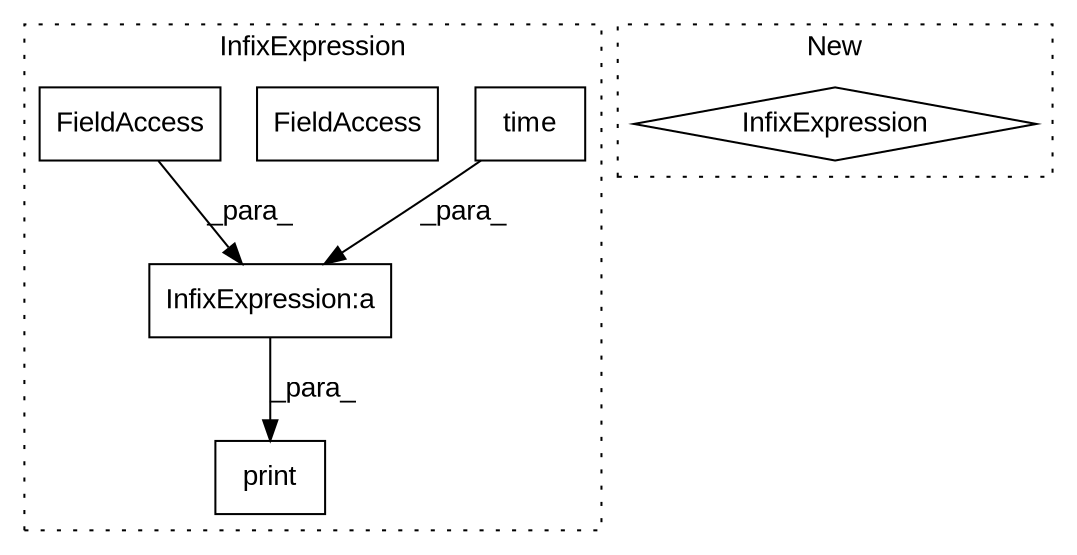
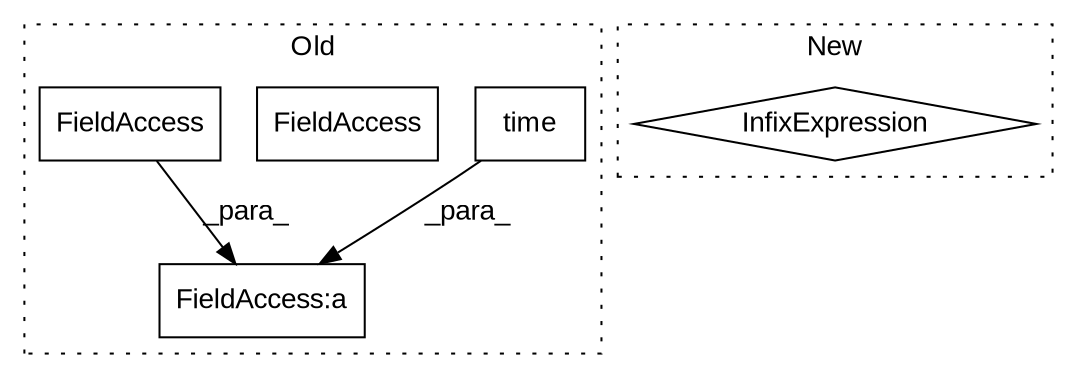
(313, 48) -> (313, 48)
(270, 301) -> (262, 301)
(270, 478) -> none
